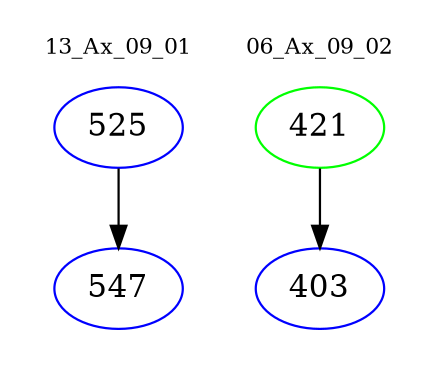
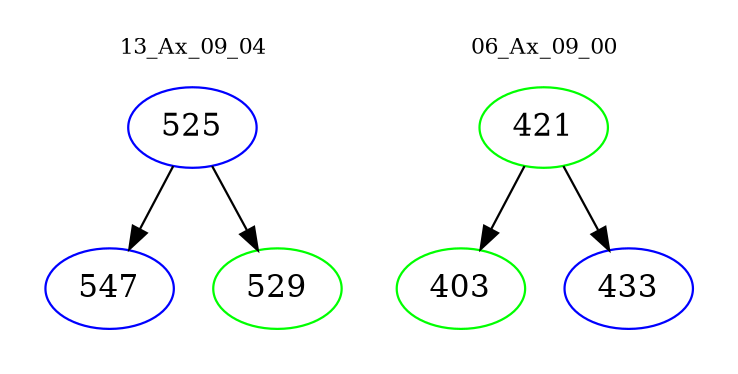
(119, 48) -> (194, 48)
(320, 48) -> (545, 48)
none -> (277, 289)
(320, 289) -> (461, 289)
none -> (629, 289)
